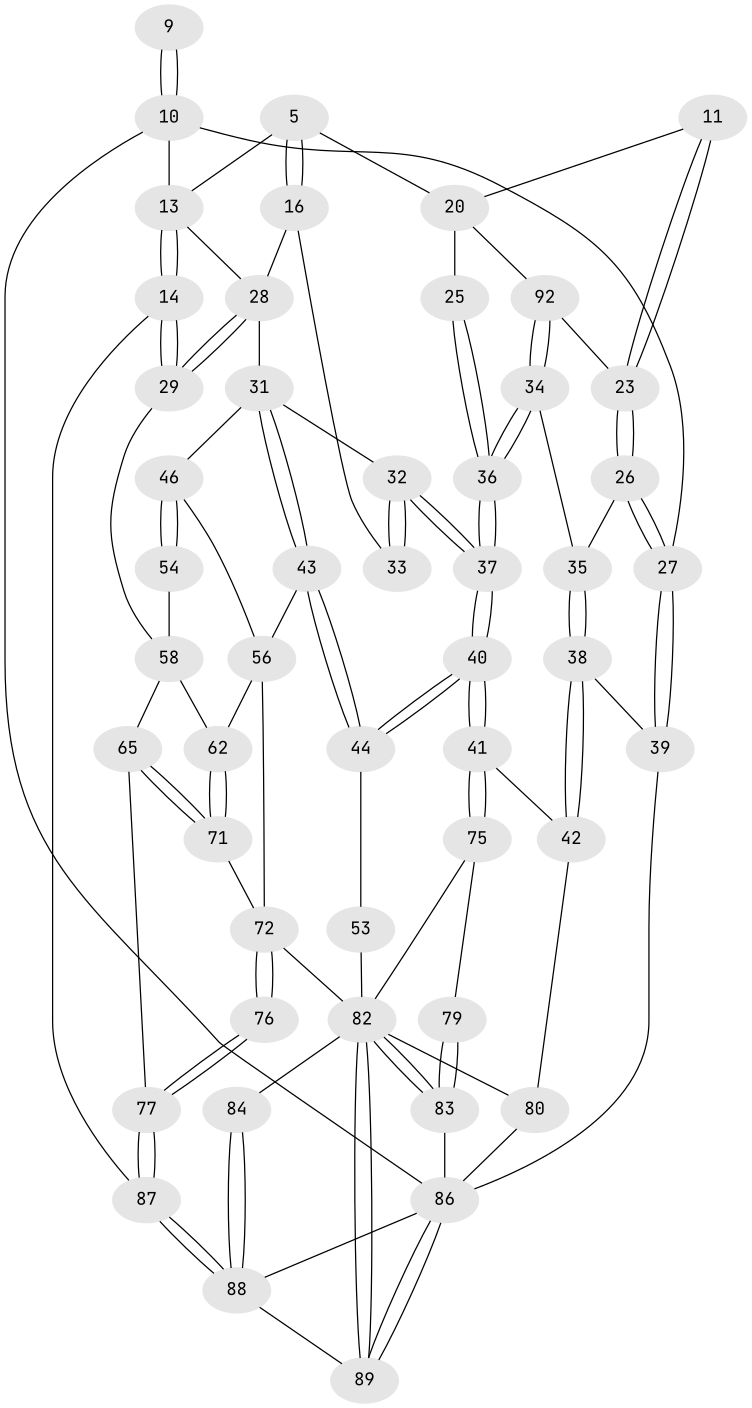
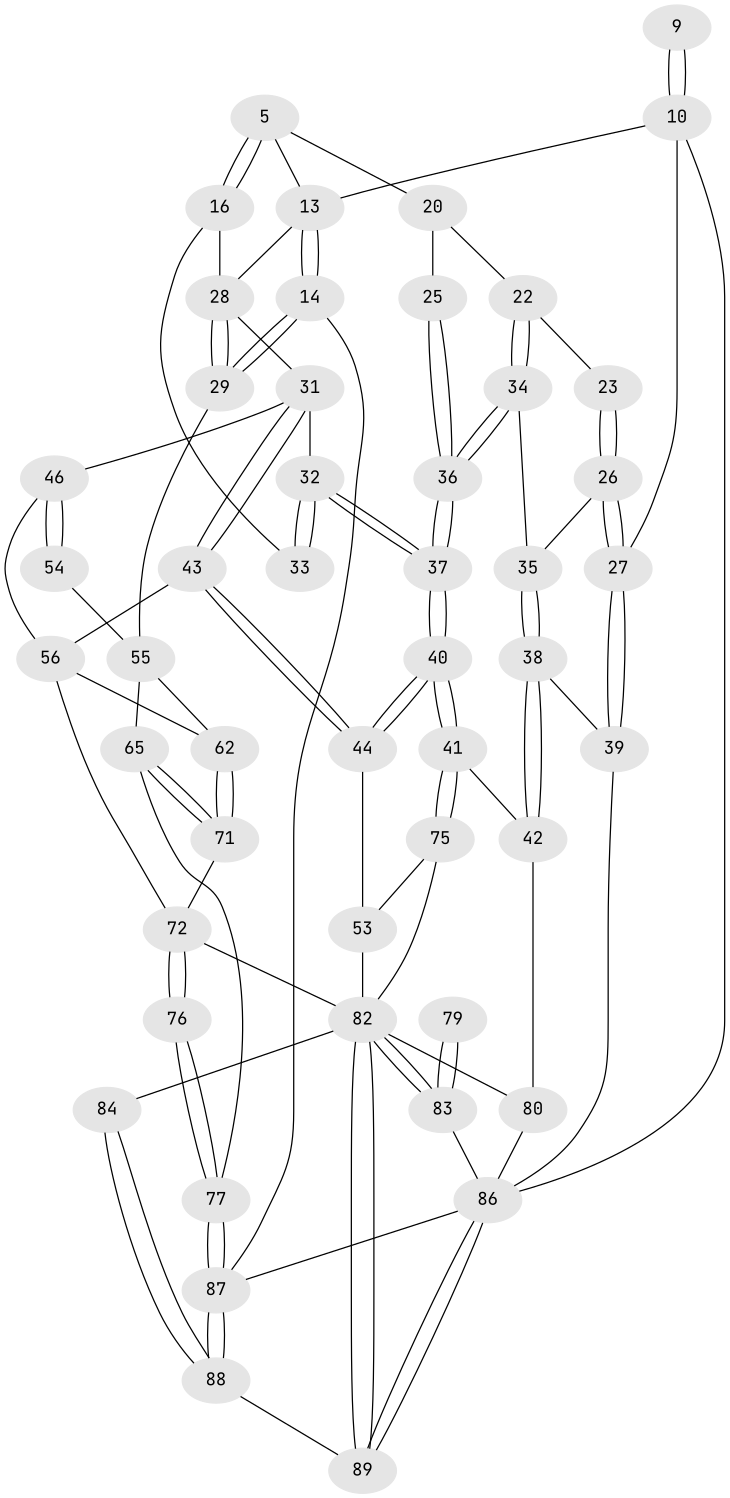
(713, 118) -> none
(545, 298) -> (523, 298)
(169, 659) -> (141, 659)
(465, 930) -> (401, 884)
(341, 1245) -> (362, 1242)
